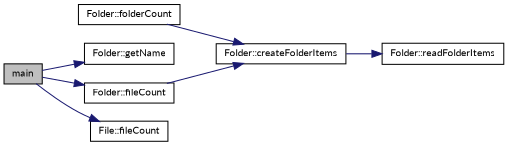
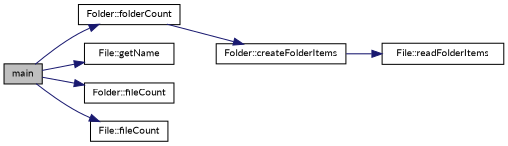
none -> (61, 44)
(129, 54) -> (129, 54)
(443, 54) -> (443, 54)
(200, 75) -> none
